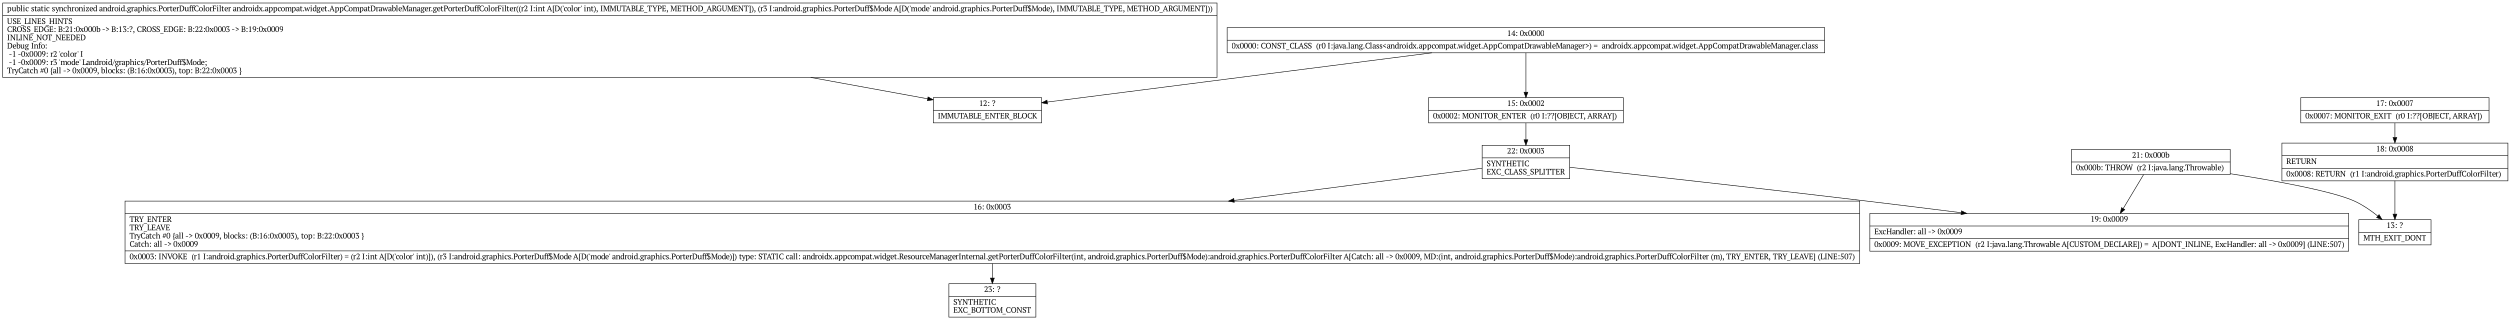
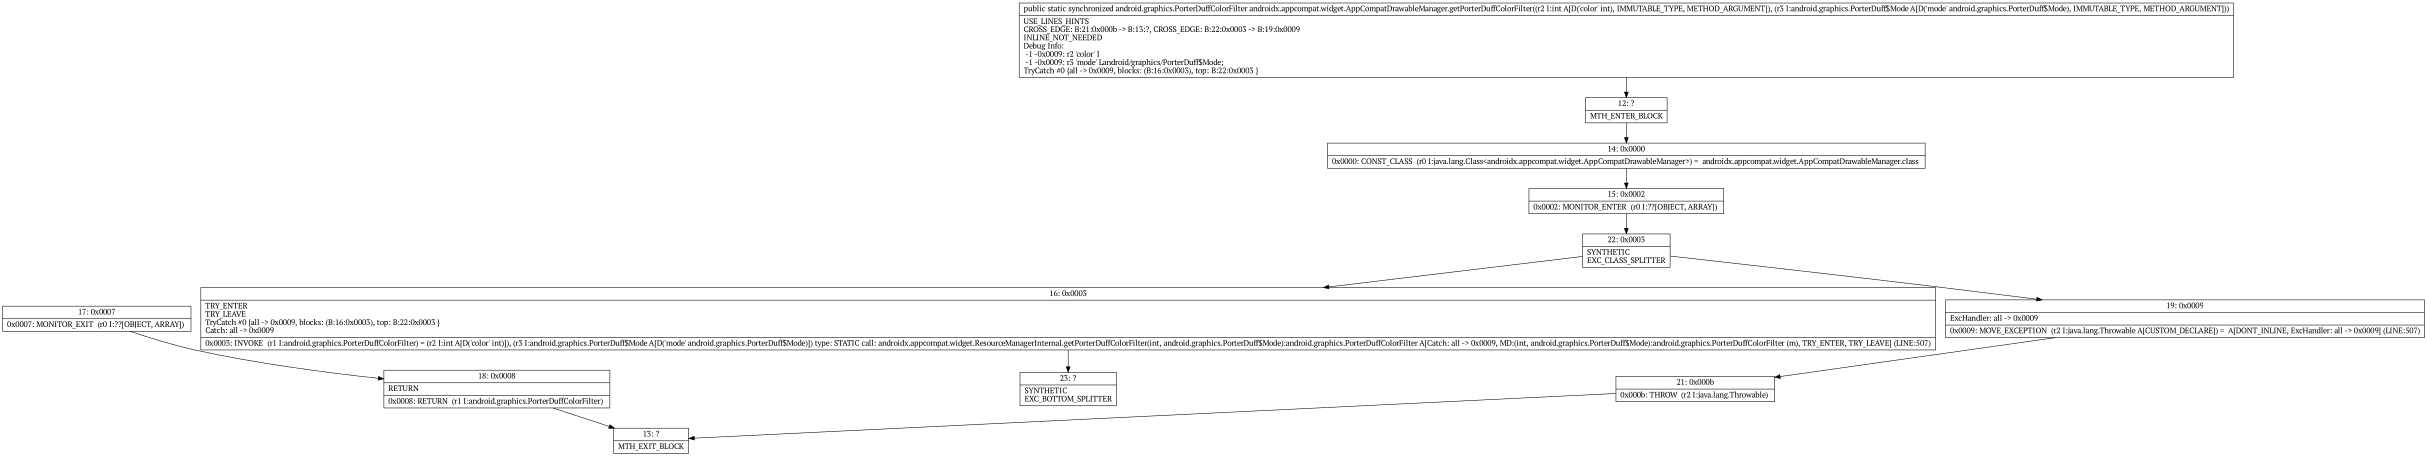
(1240, 77) -> (1626, 130)
(987, 116) -> (1626, 116)
(2133, 192) -> (1918, 357)
(2395, 238) -> (651, 447)
(992, 311) -> (1068, 399)
